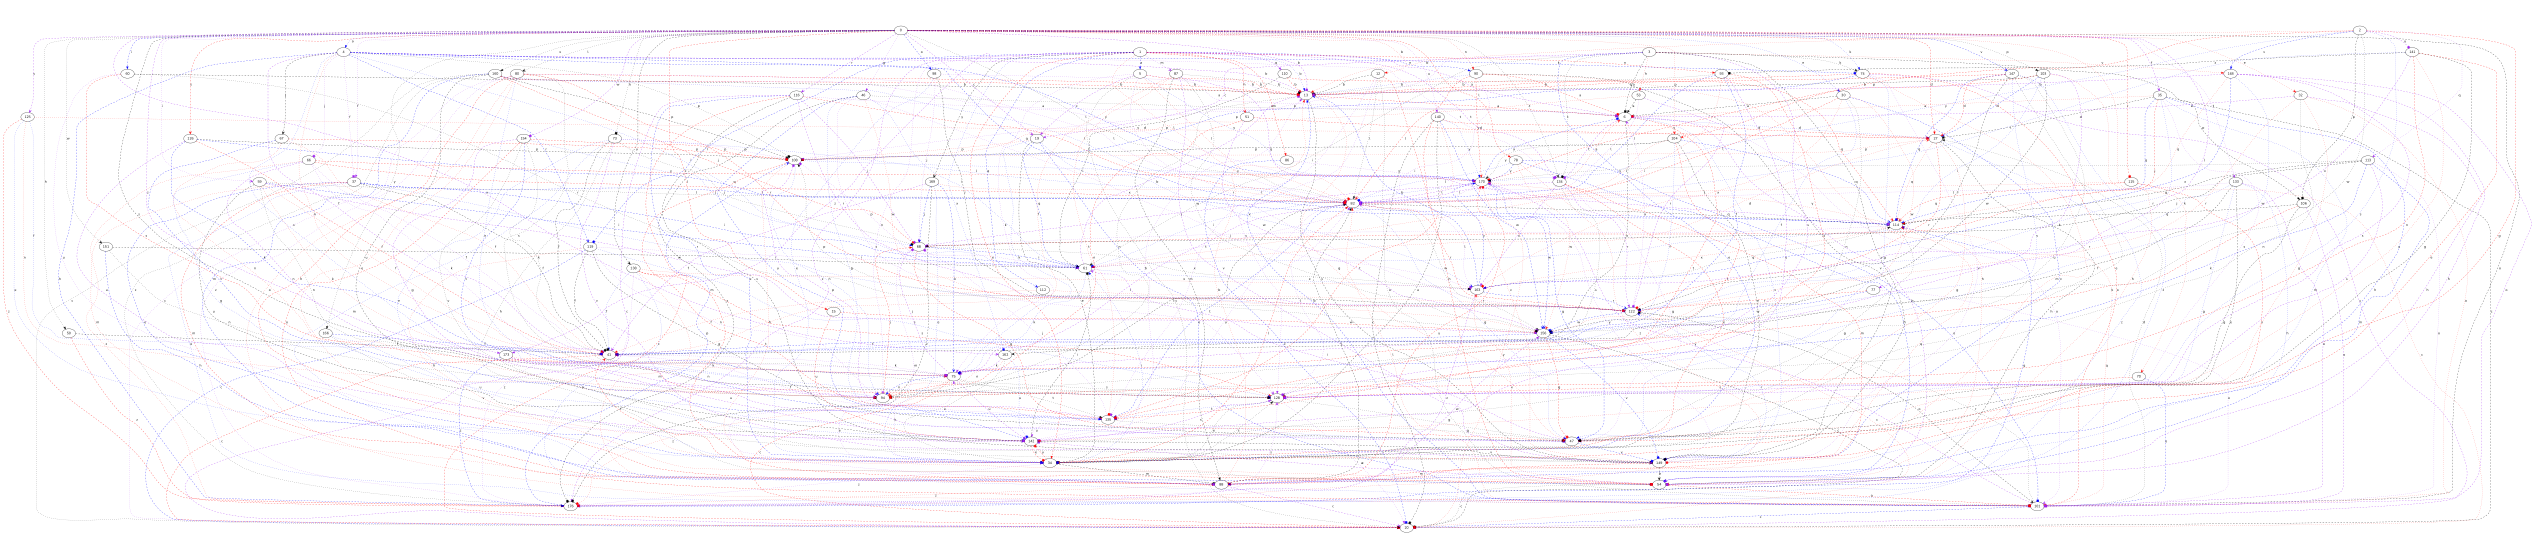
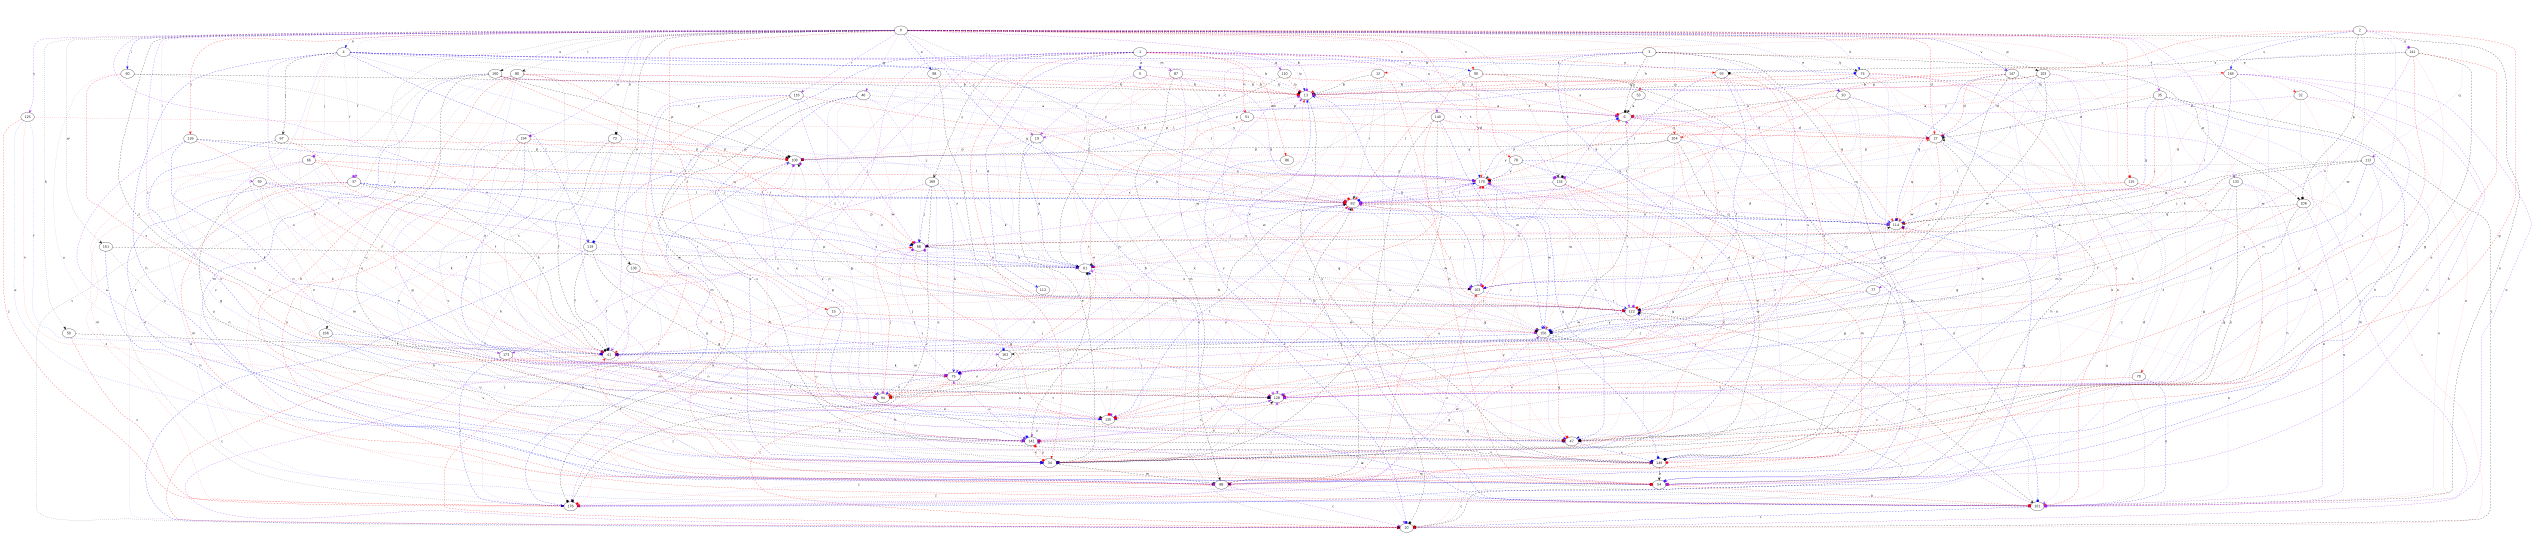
(455, 230) -> (455, 230)
(105, 361) -> (643, 471)
